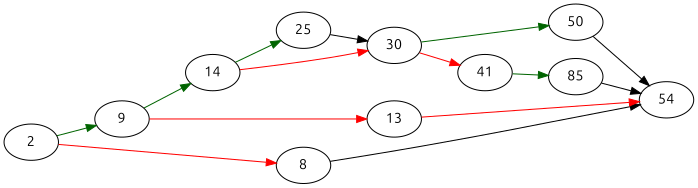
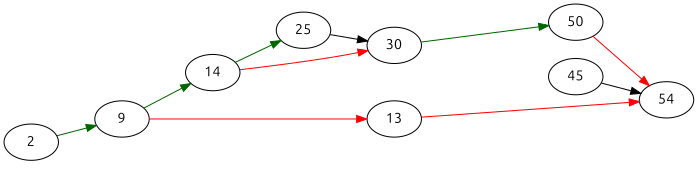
(617, 58) -> (617, 58)
(485, 73) -> none
(576, 77) -> (576, 77)
(304, 165) -> none
